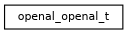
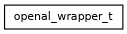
(64, 17) -> (64, 17)
